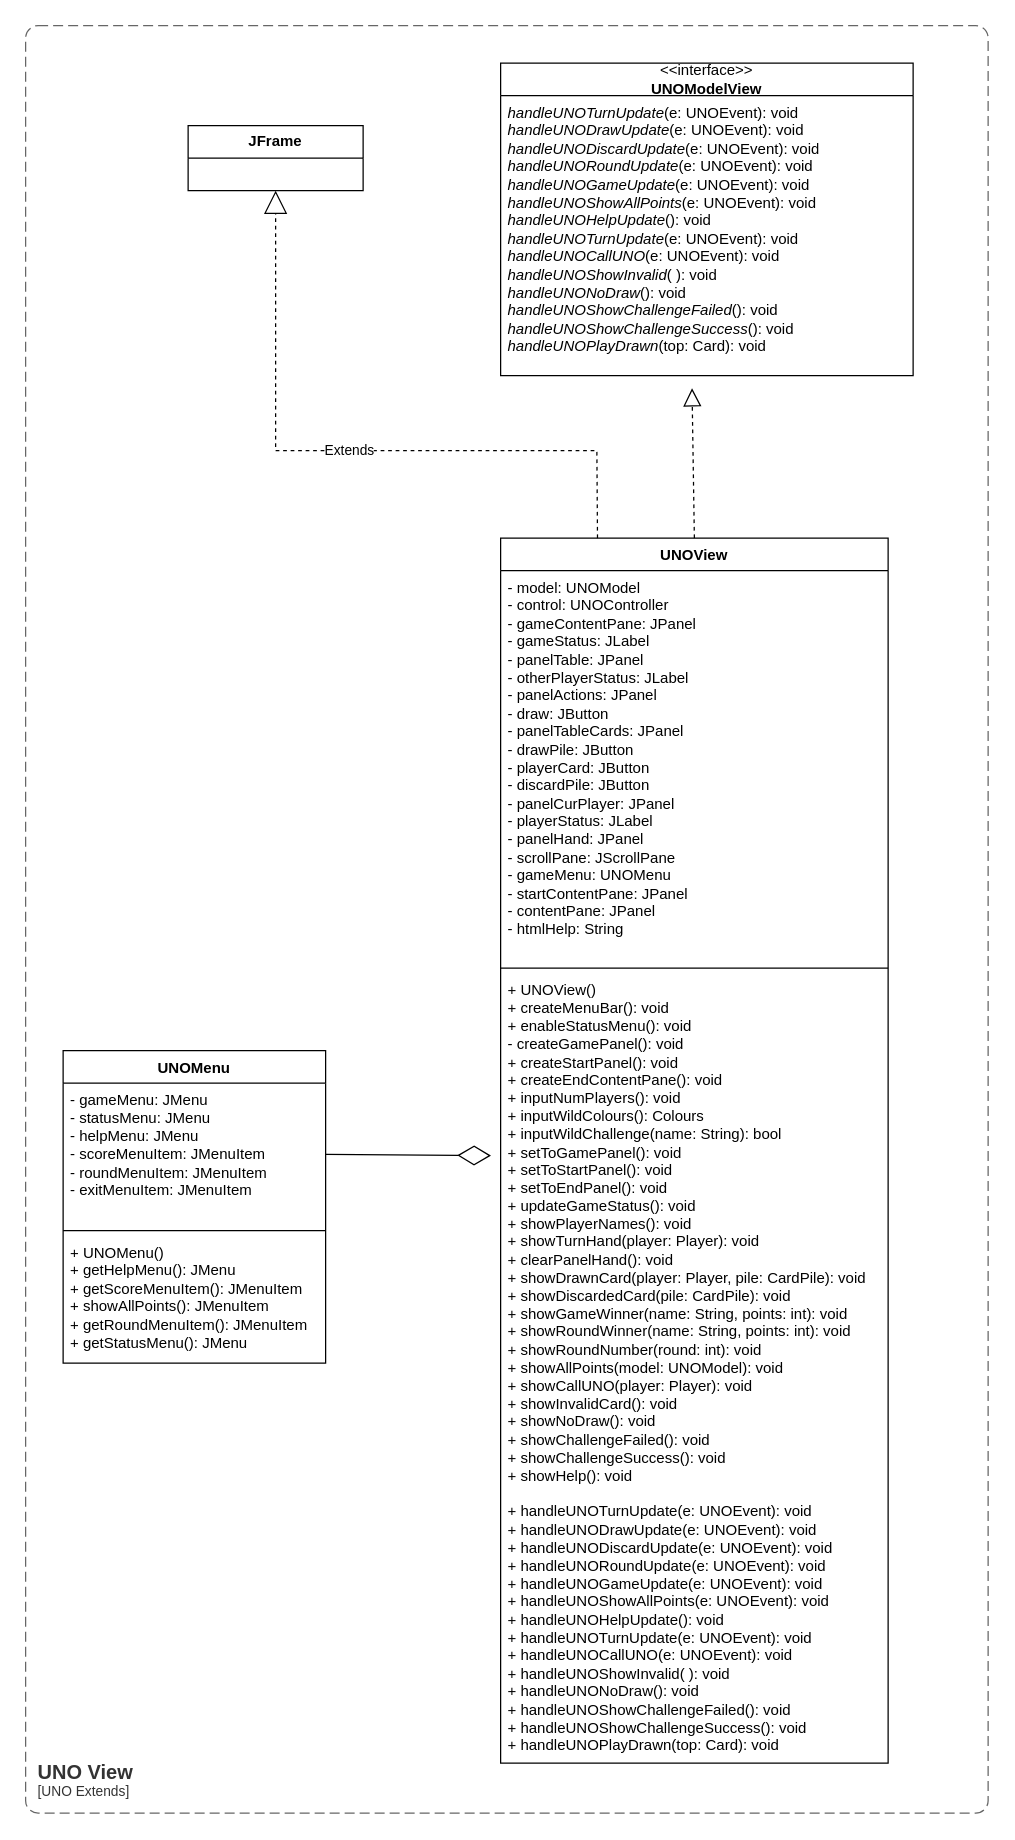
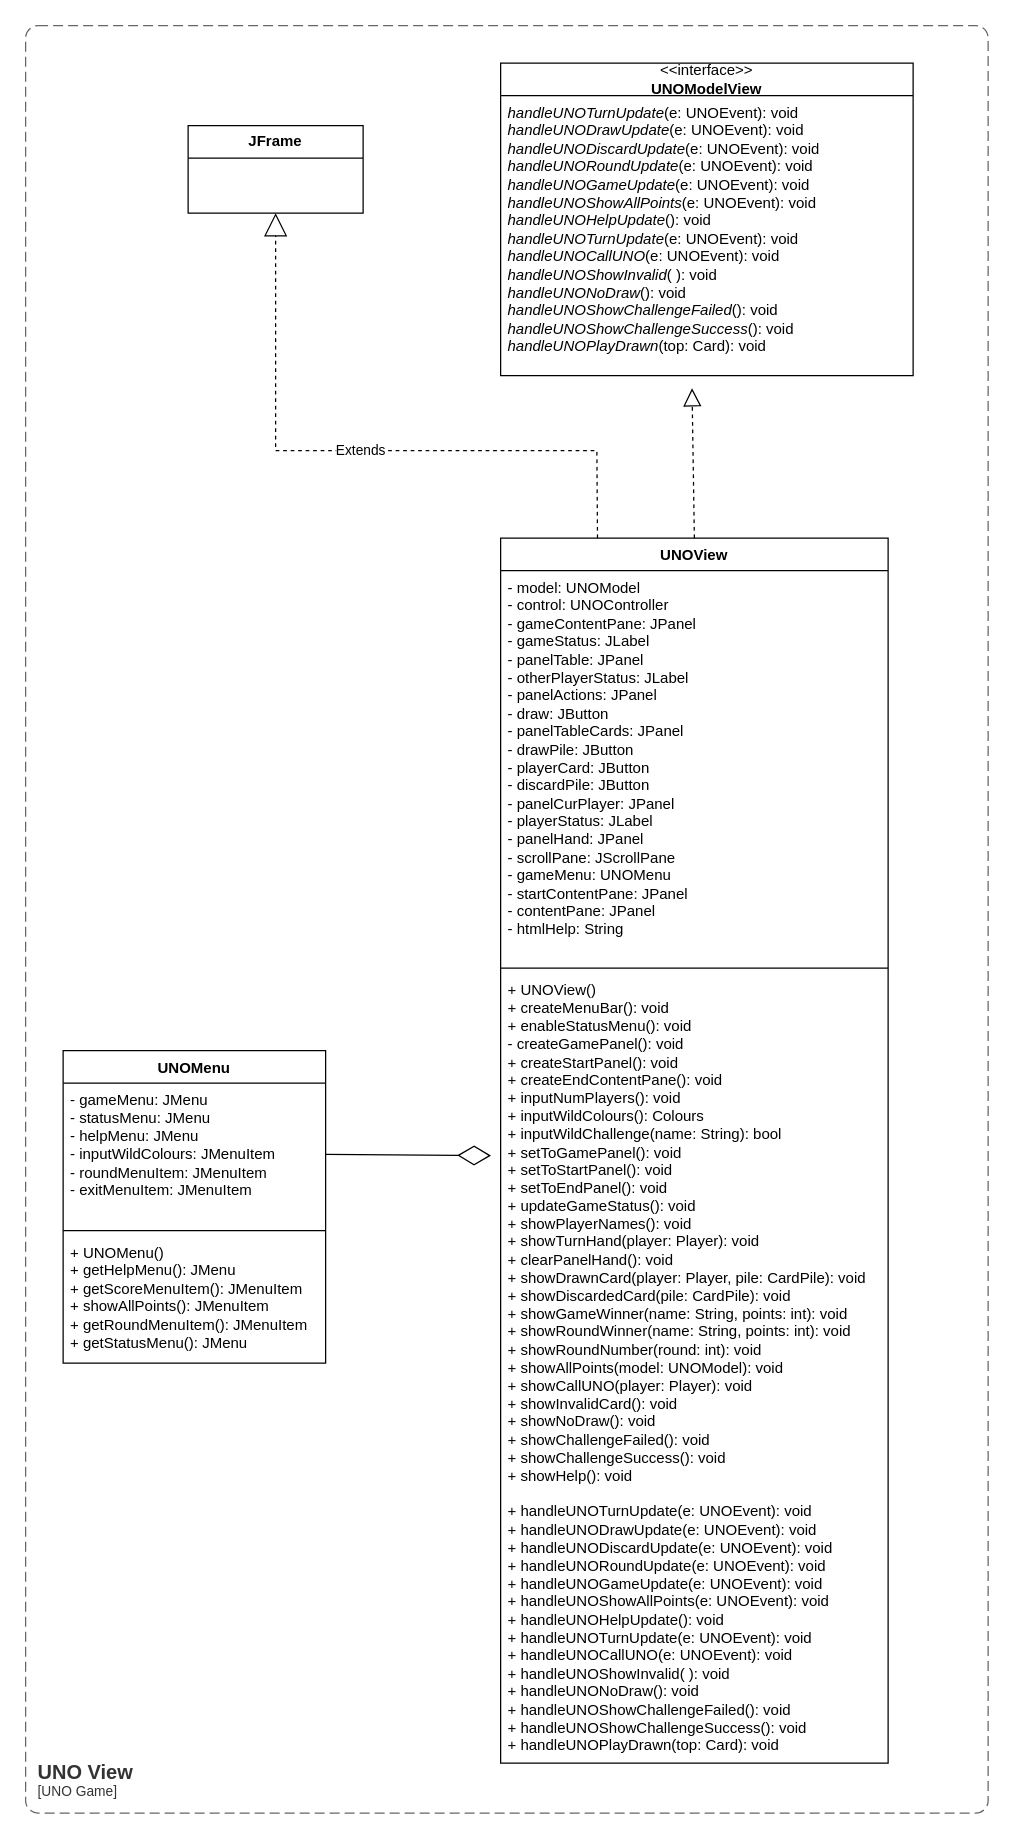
(276, 158) -> (276, 169)
(174, 1146) -> (179, 1146)
(86, 1783) -> (75, 1783)
